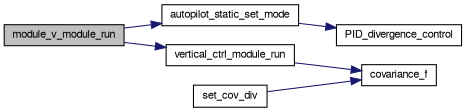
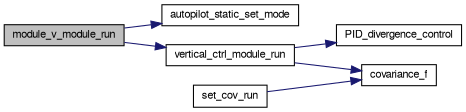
(312, 25) -> (310, 46)
(230, 96) -> (230, 96)
